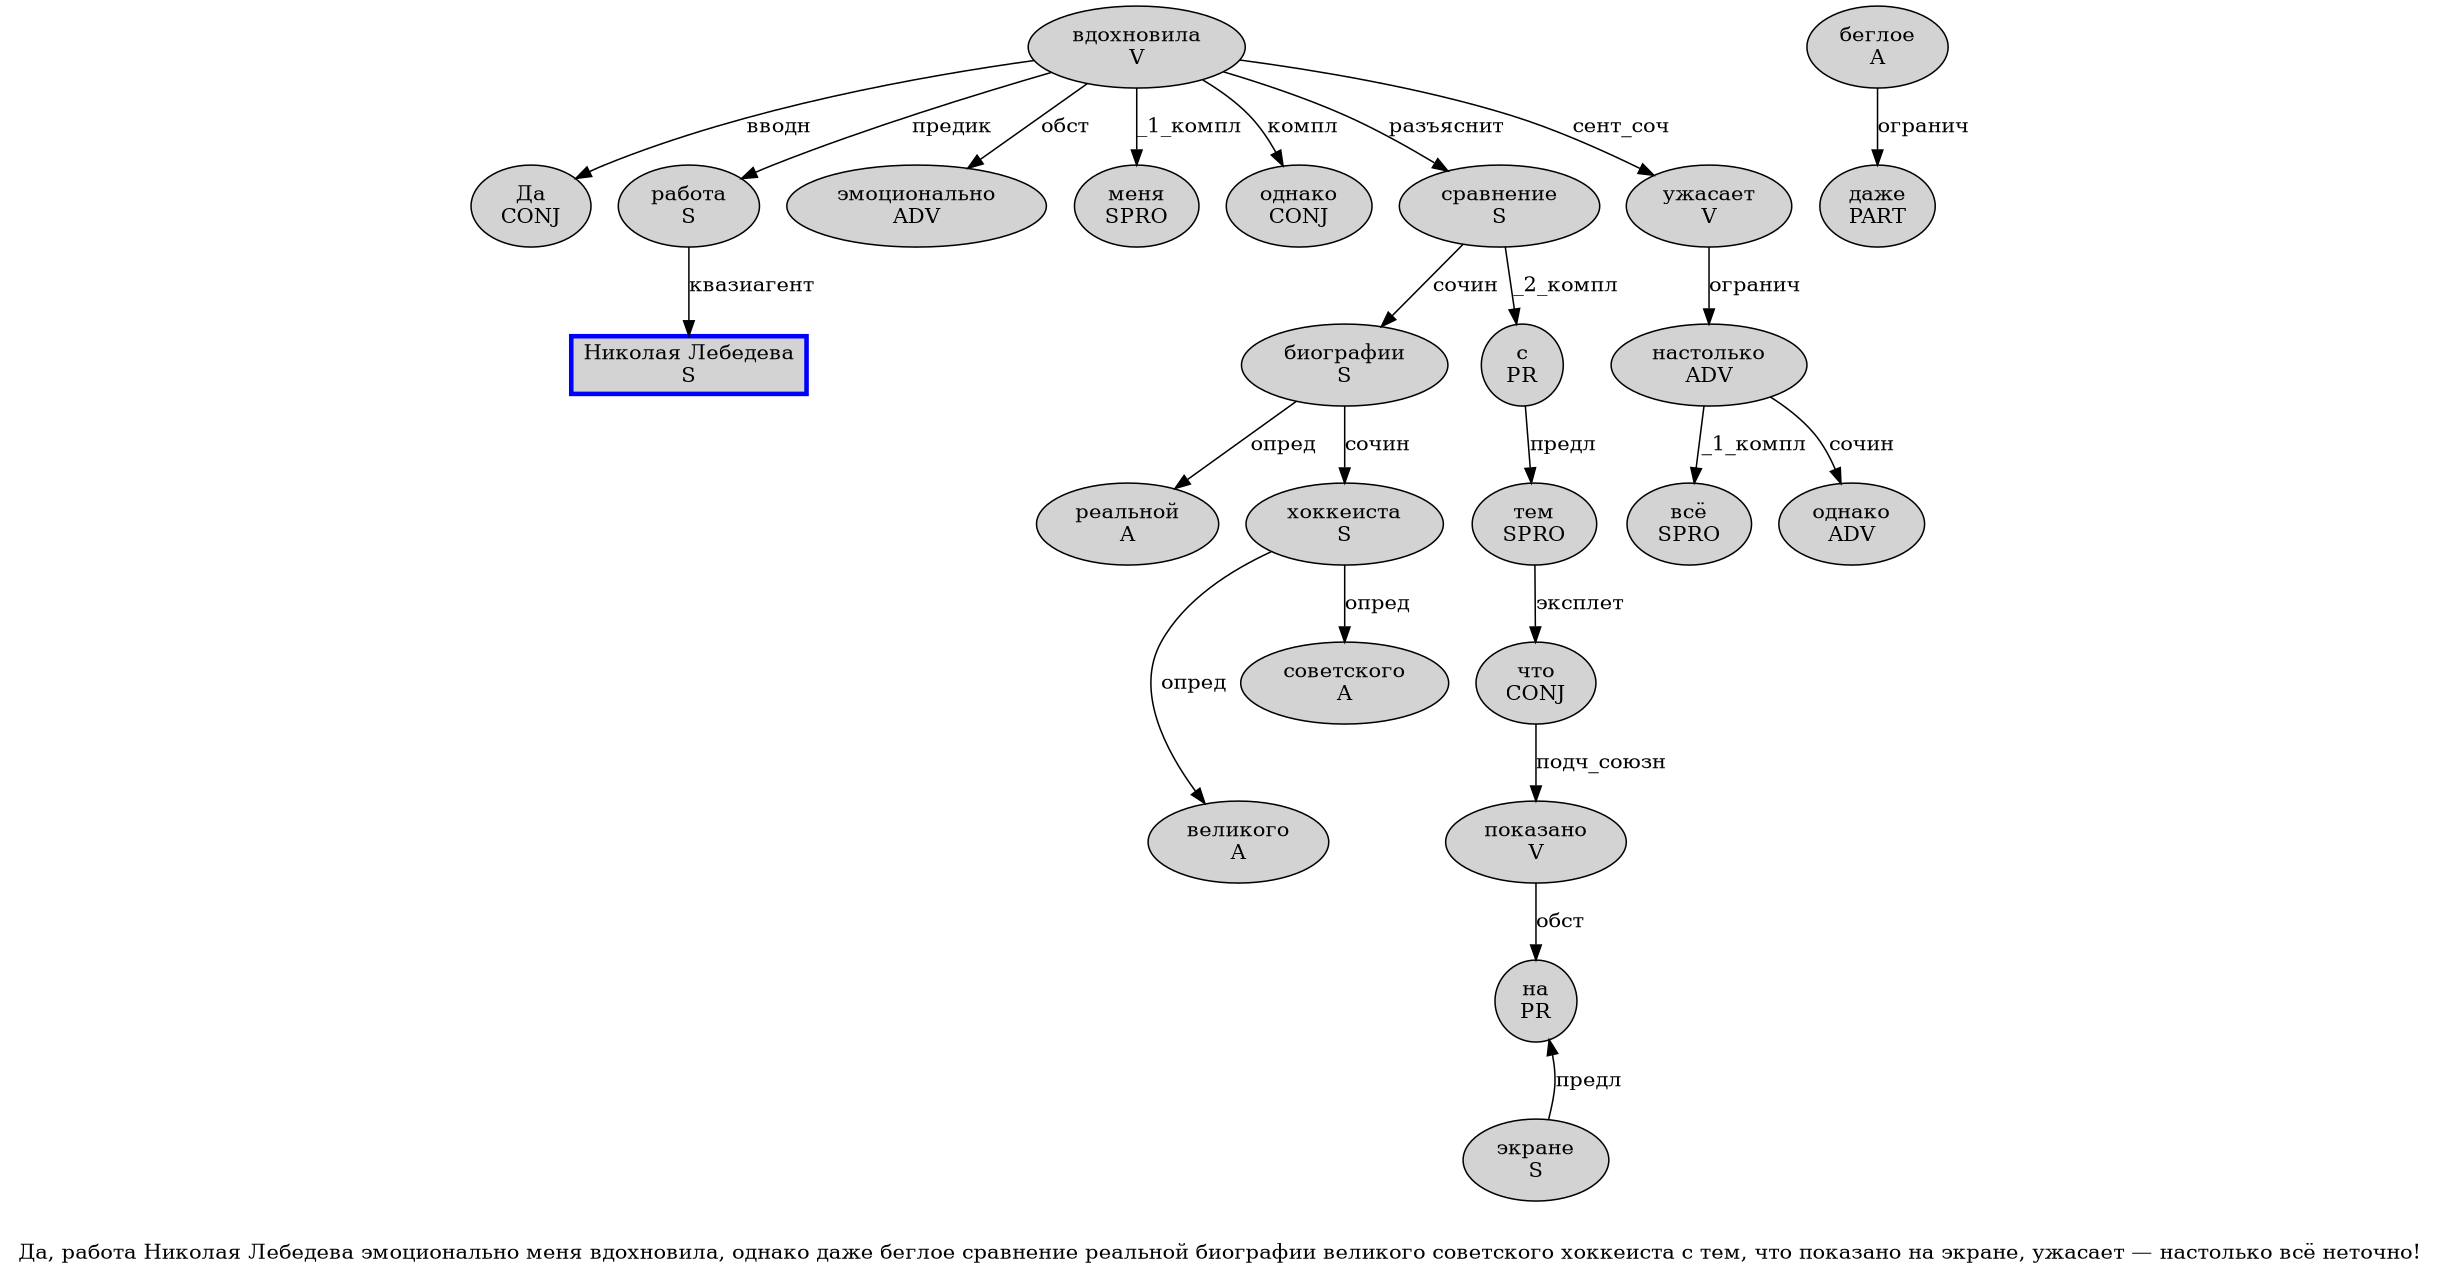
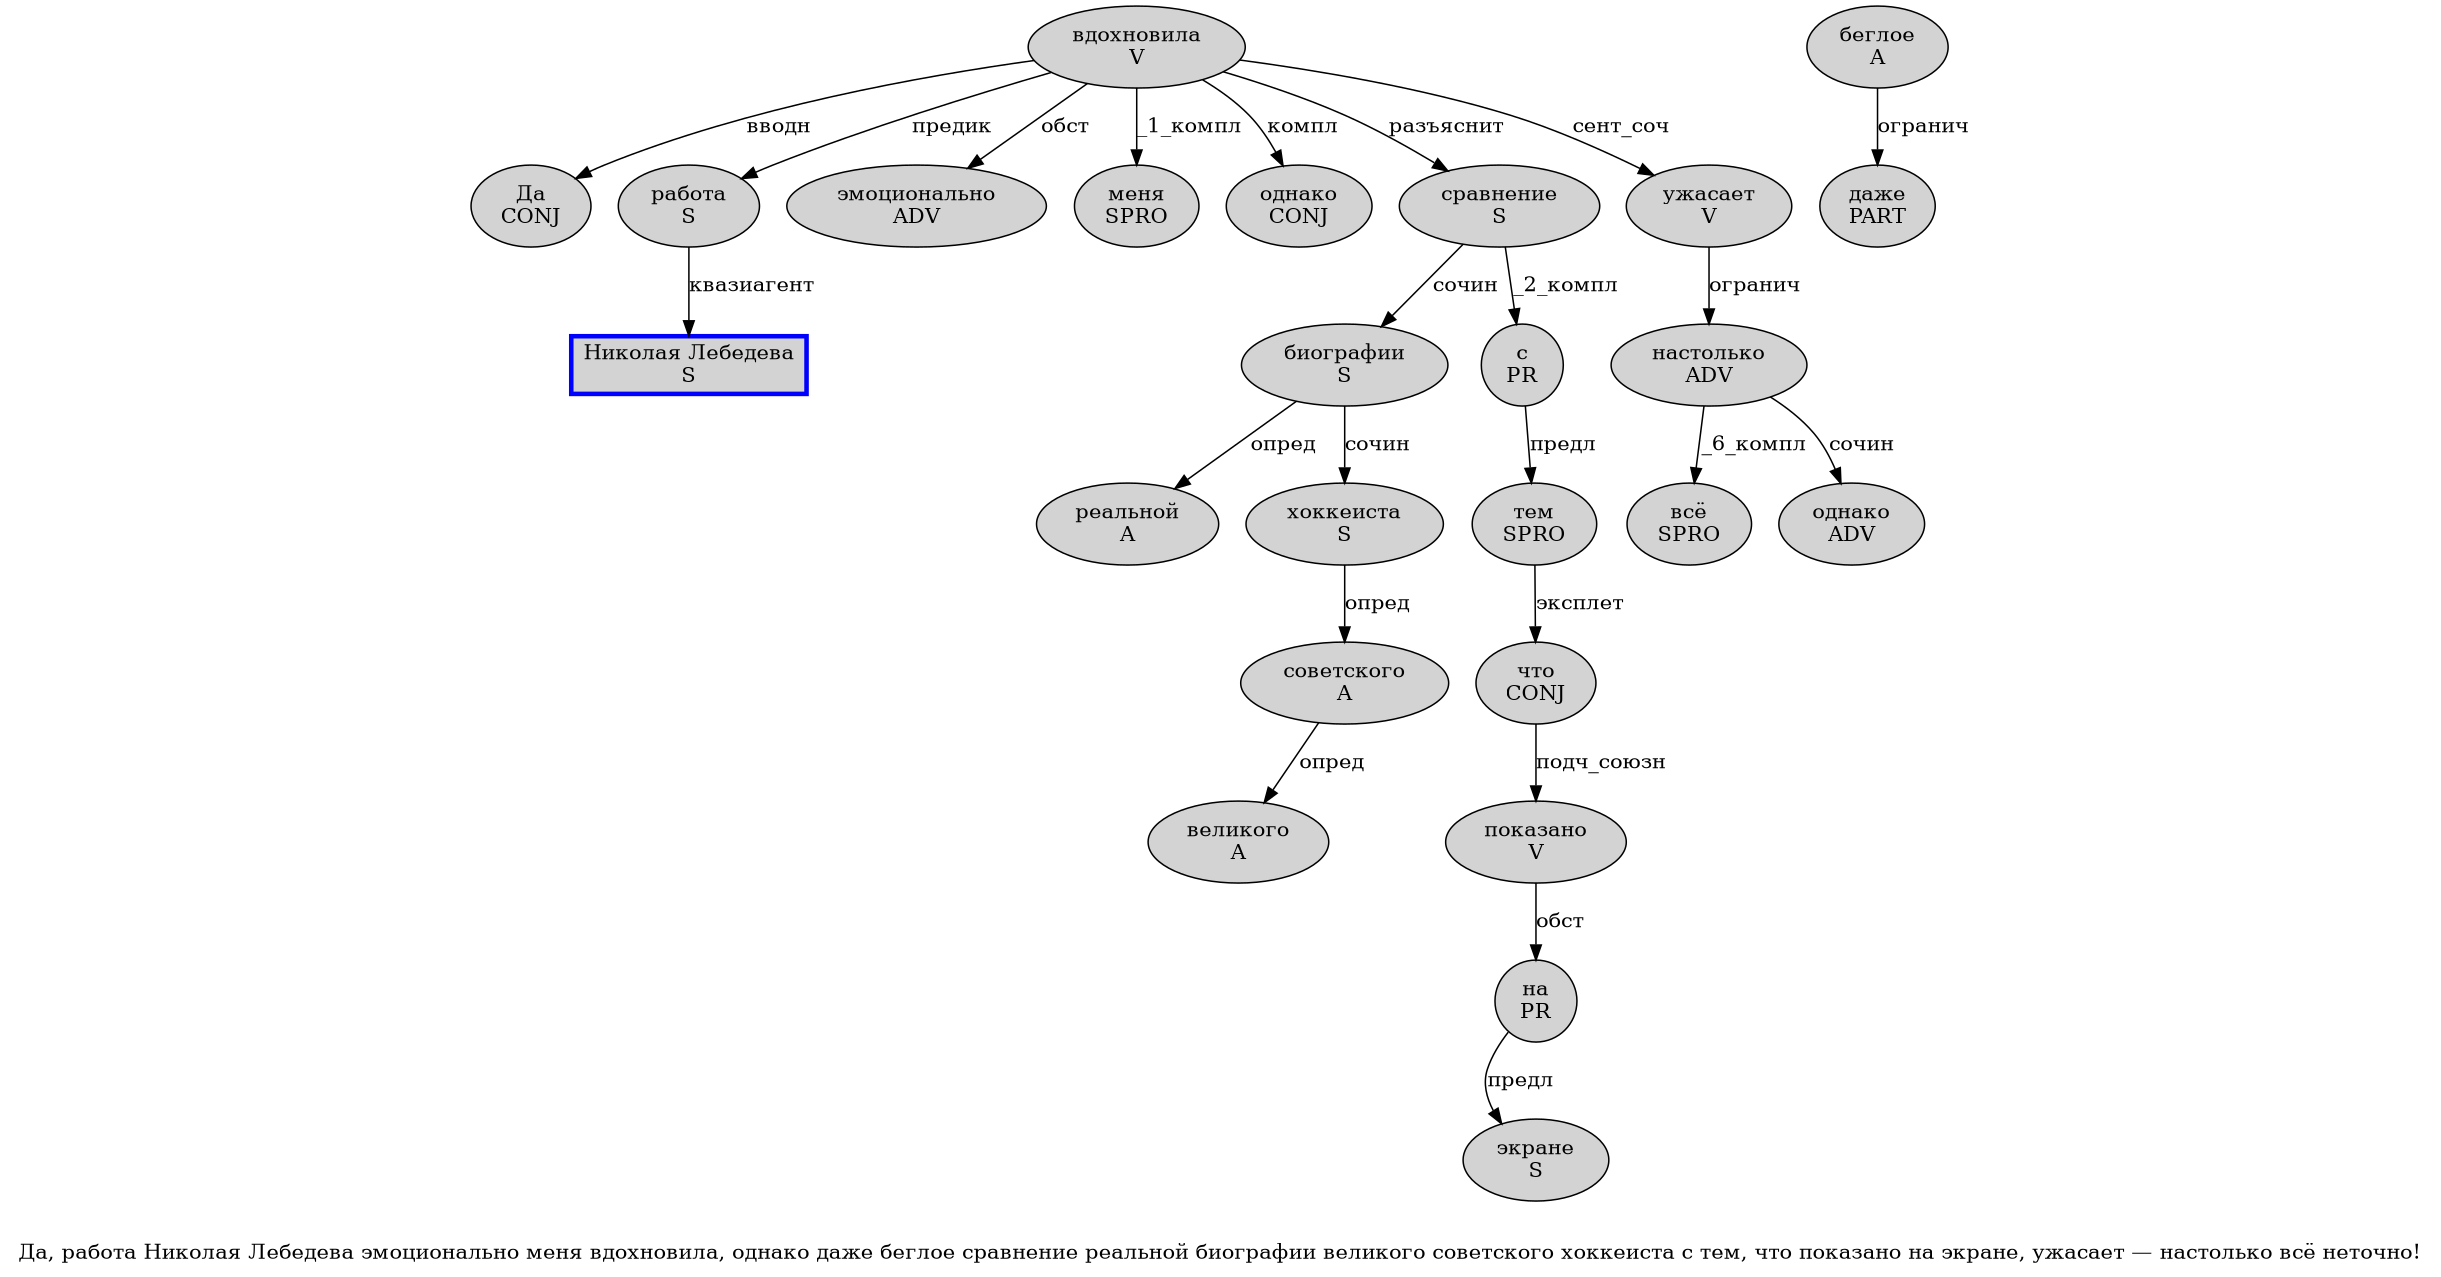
(1755, 445) -> (1755, 445)
(1158, 650) -> (1296, 756)
(1555, 1087) -> (1487, 1069)
